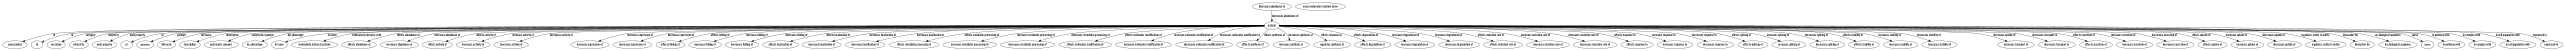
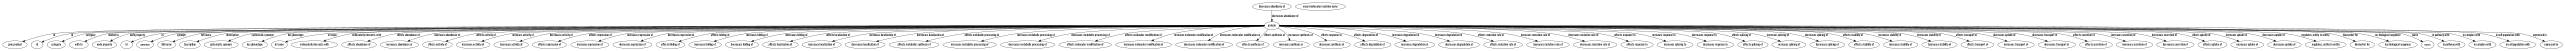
(56, 45) -> (56, 45)
(79, 45) -> (79, 45)
(314, 45) -> (314, 45)
none -> (549, 45)
(914, 45) -> (914, 45)
(1332, 45) -> (1332, 45)
(1675, 45) -> (1675, 45)
none -> (1977, 45)
